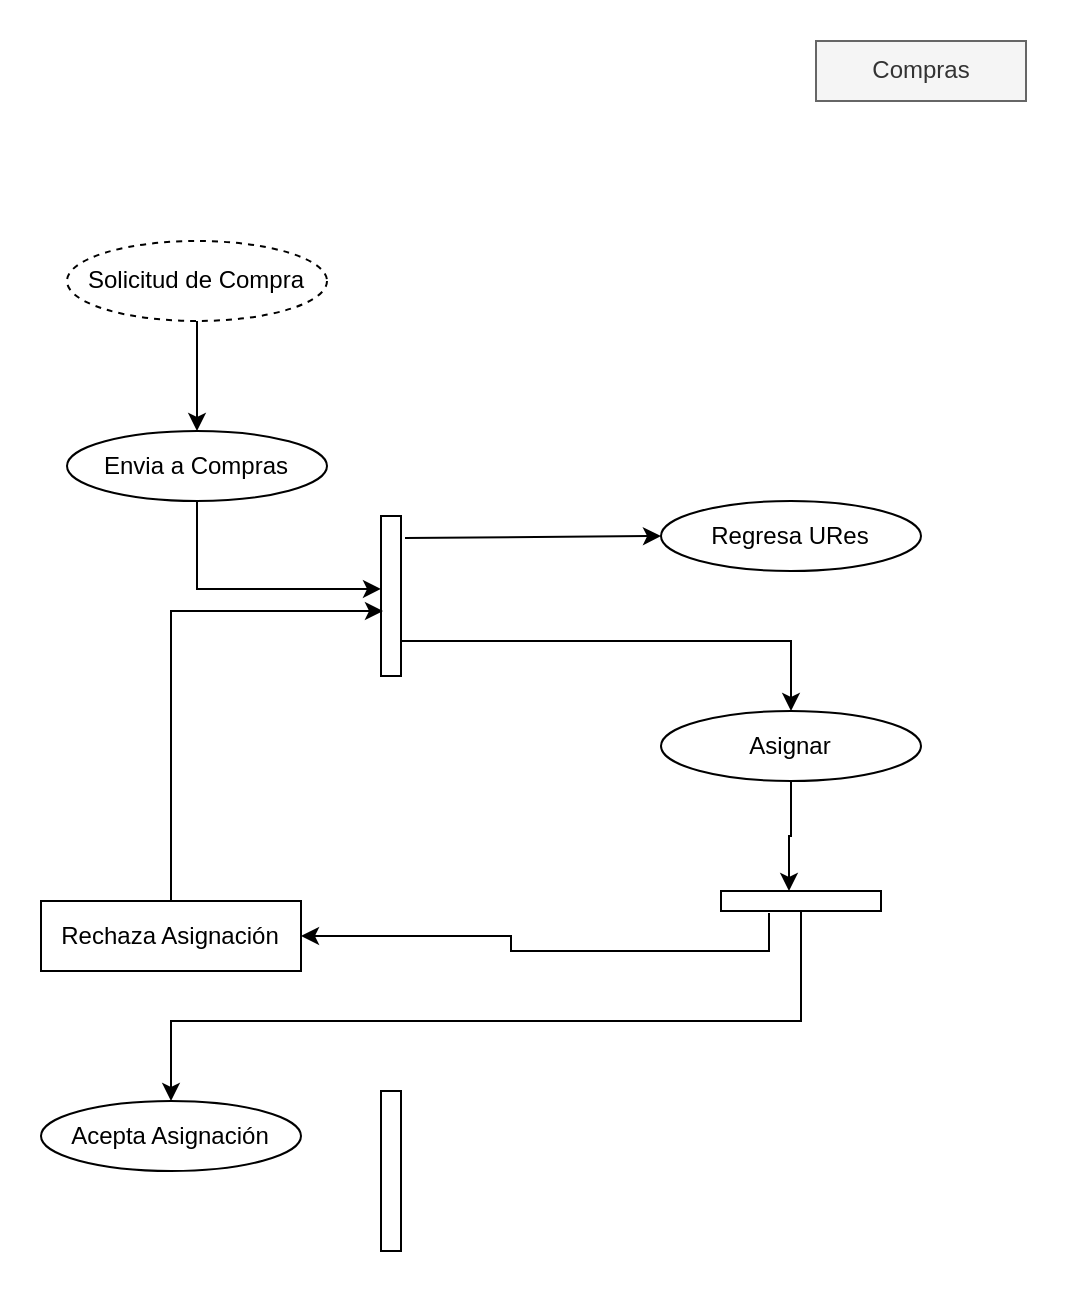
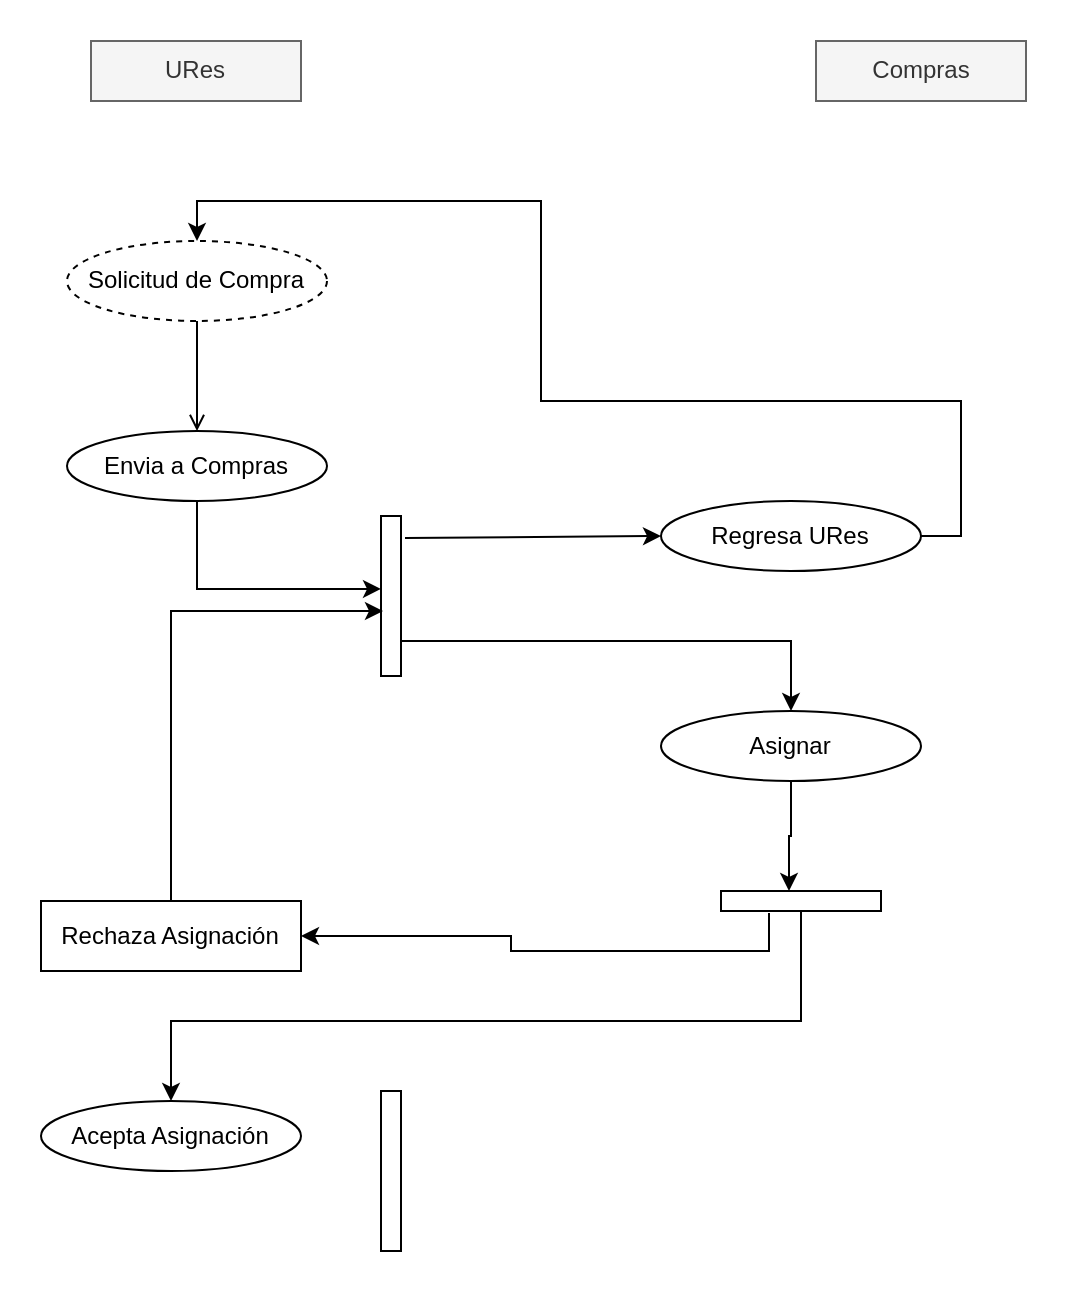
none -> (196, 71)
none -> (553, 401)
(197, 416) -> (197, 418)
